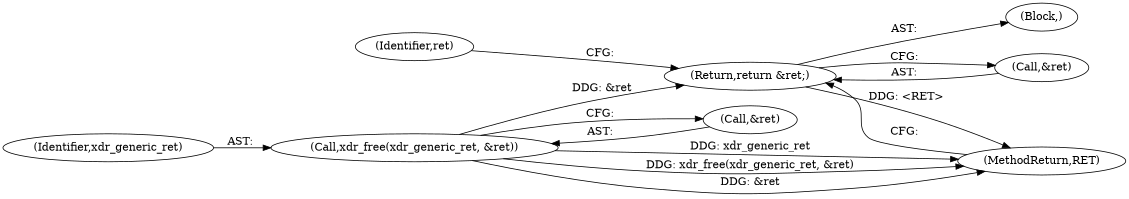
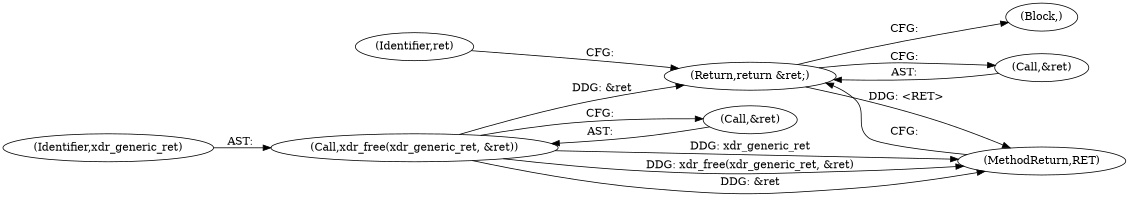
(906, 29) -> (906, 29)
